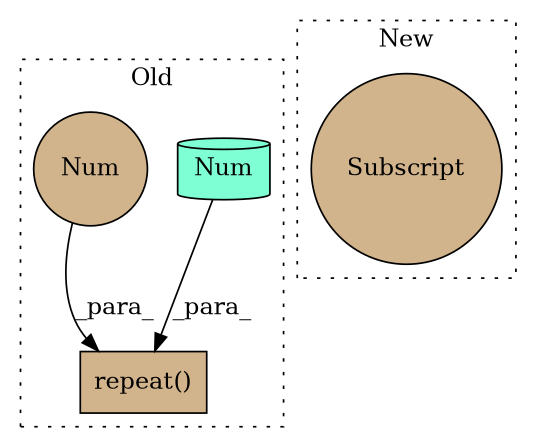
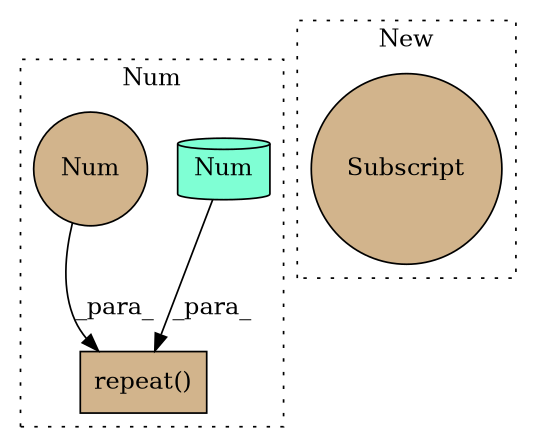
(152, 79) -> (152, 79)
